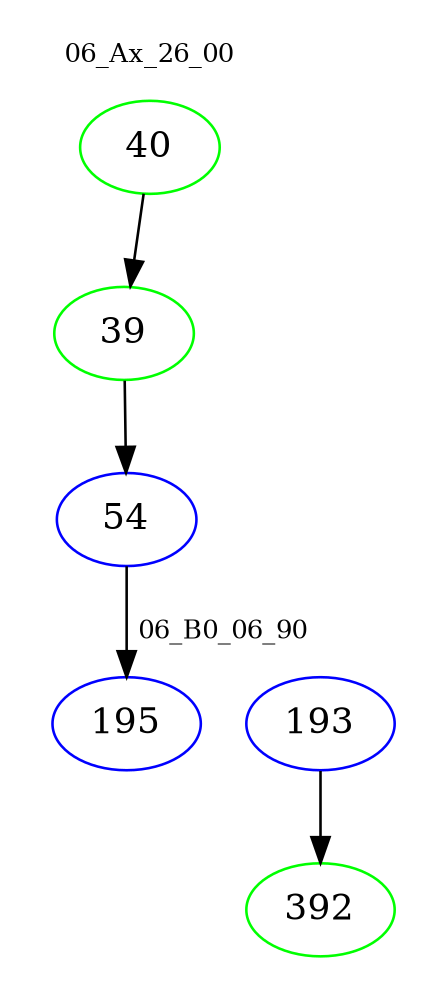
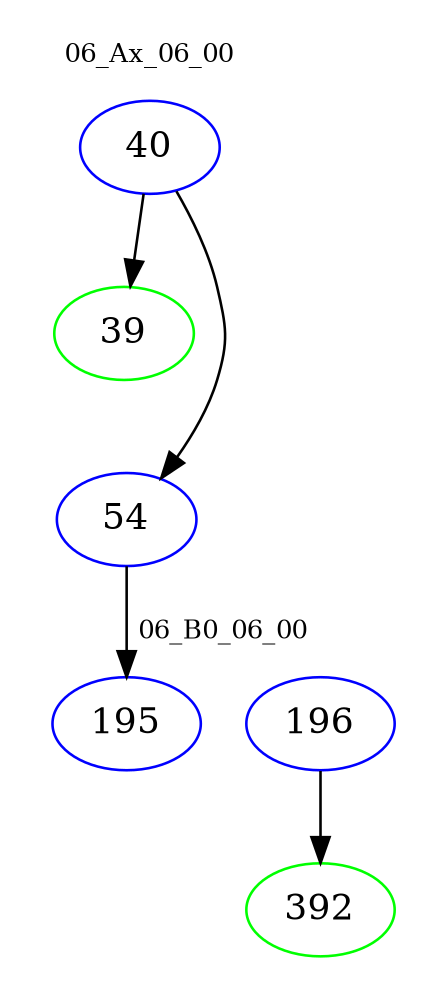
(150, 56) -> (150, 56)
(150, 147) -> (150, 147)
(125, 414) -> (224, 325)
(224, 632) -> (224, 632)
(321, 724) -> (321, 724)
